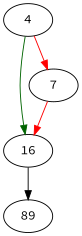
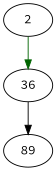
(28, 20) -> (28, 20)
(54, 85) -> none
(28, 151) -> (28, 85)
